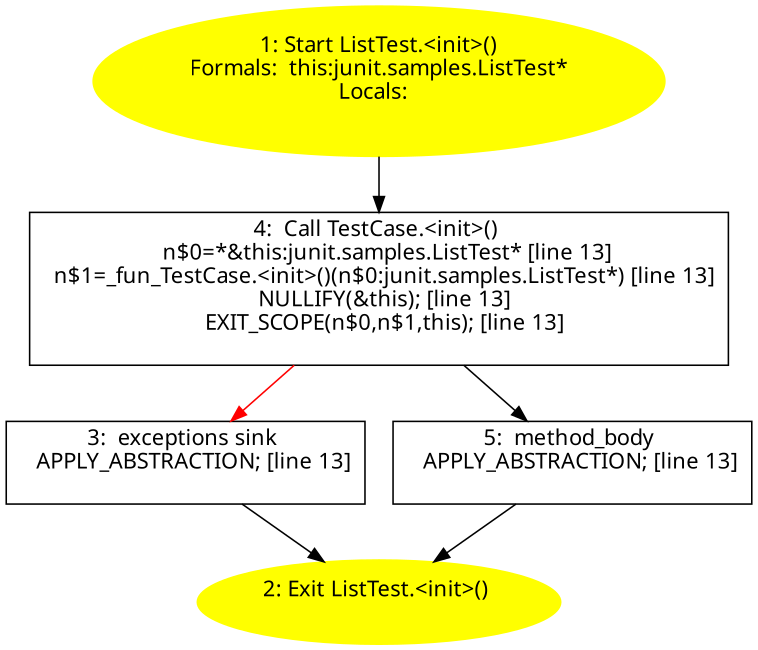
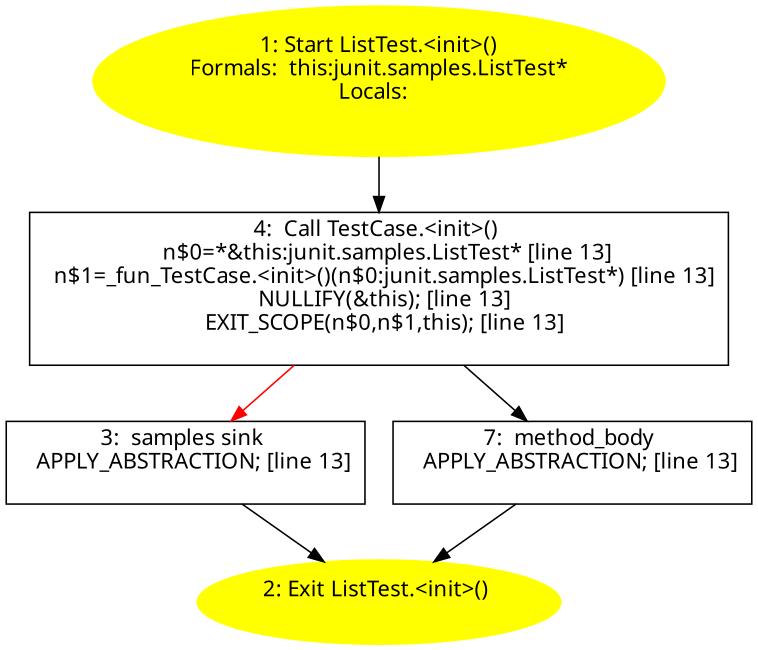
(186, 463) -> (186, 463)
(572, 463) -> (572, 463)
